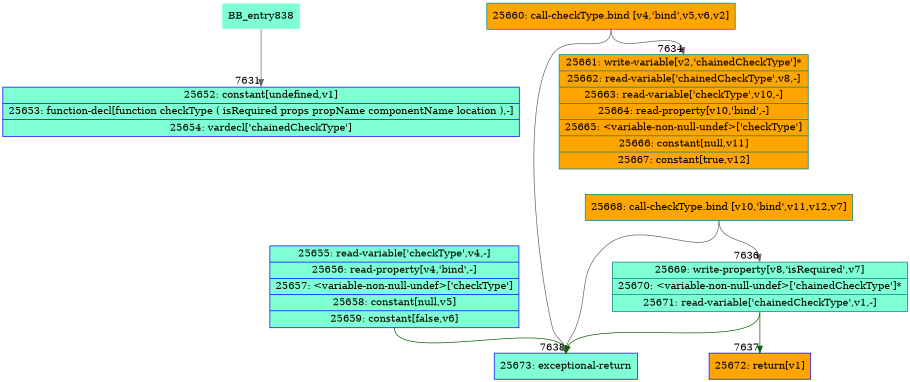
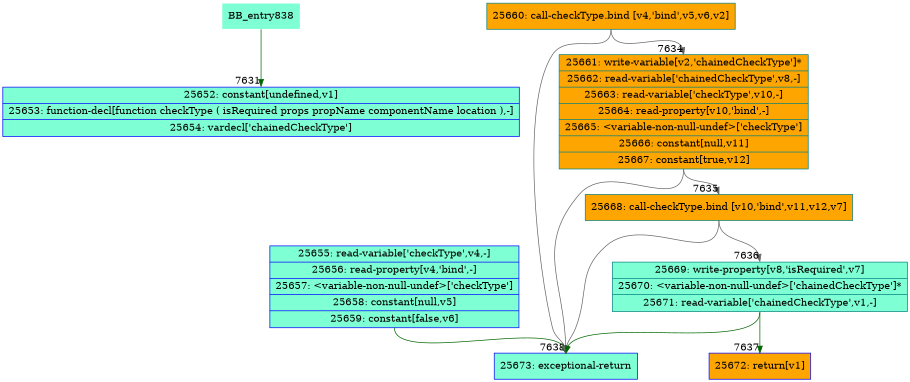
(261, 54) -> (261, 54)
none -> (698, 181)
none -> (568, 210)
